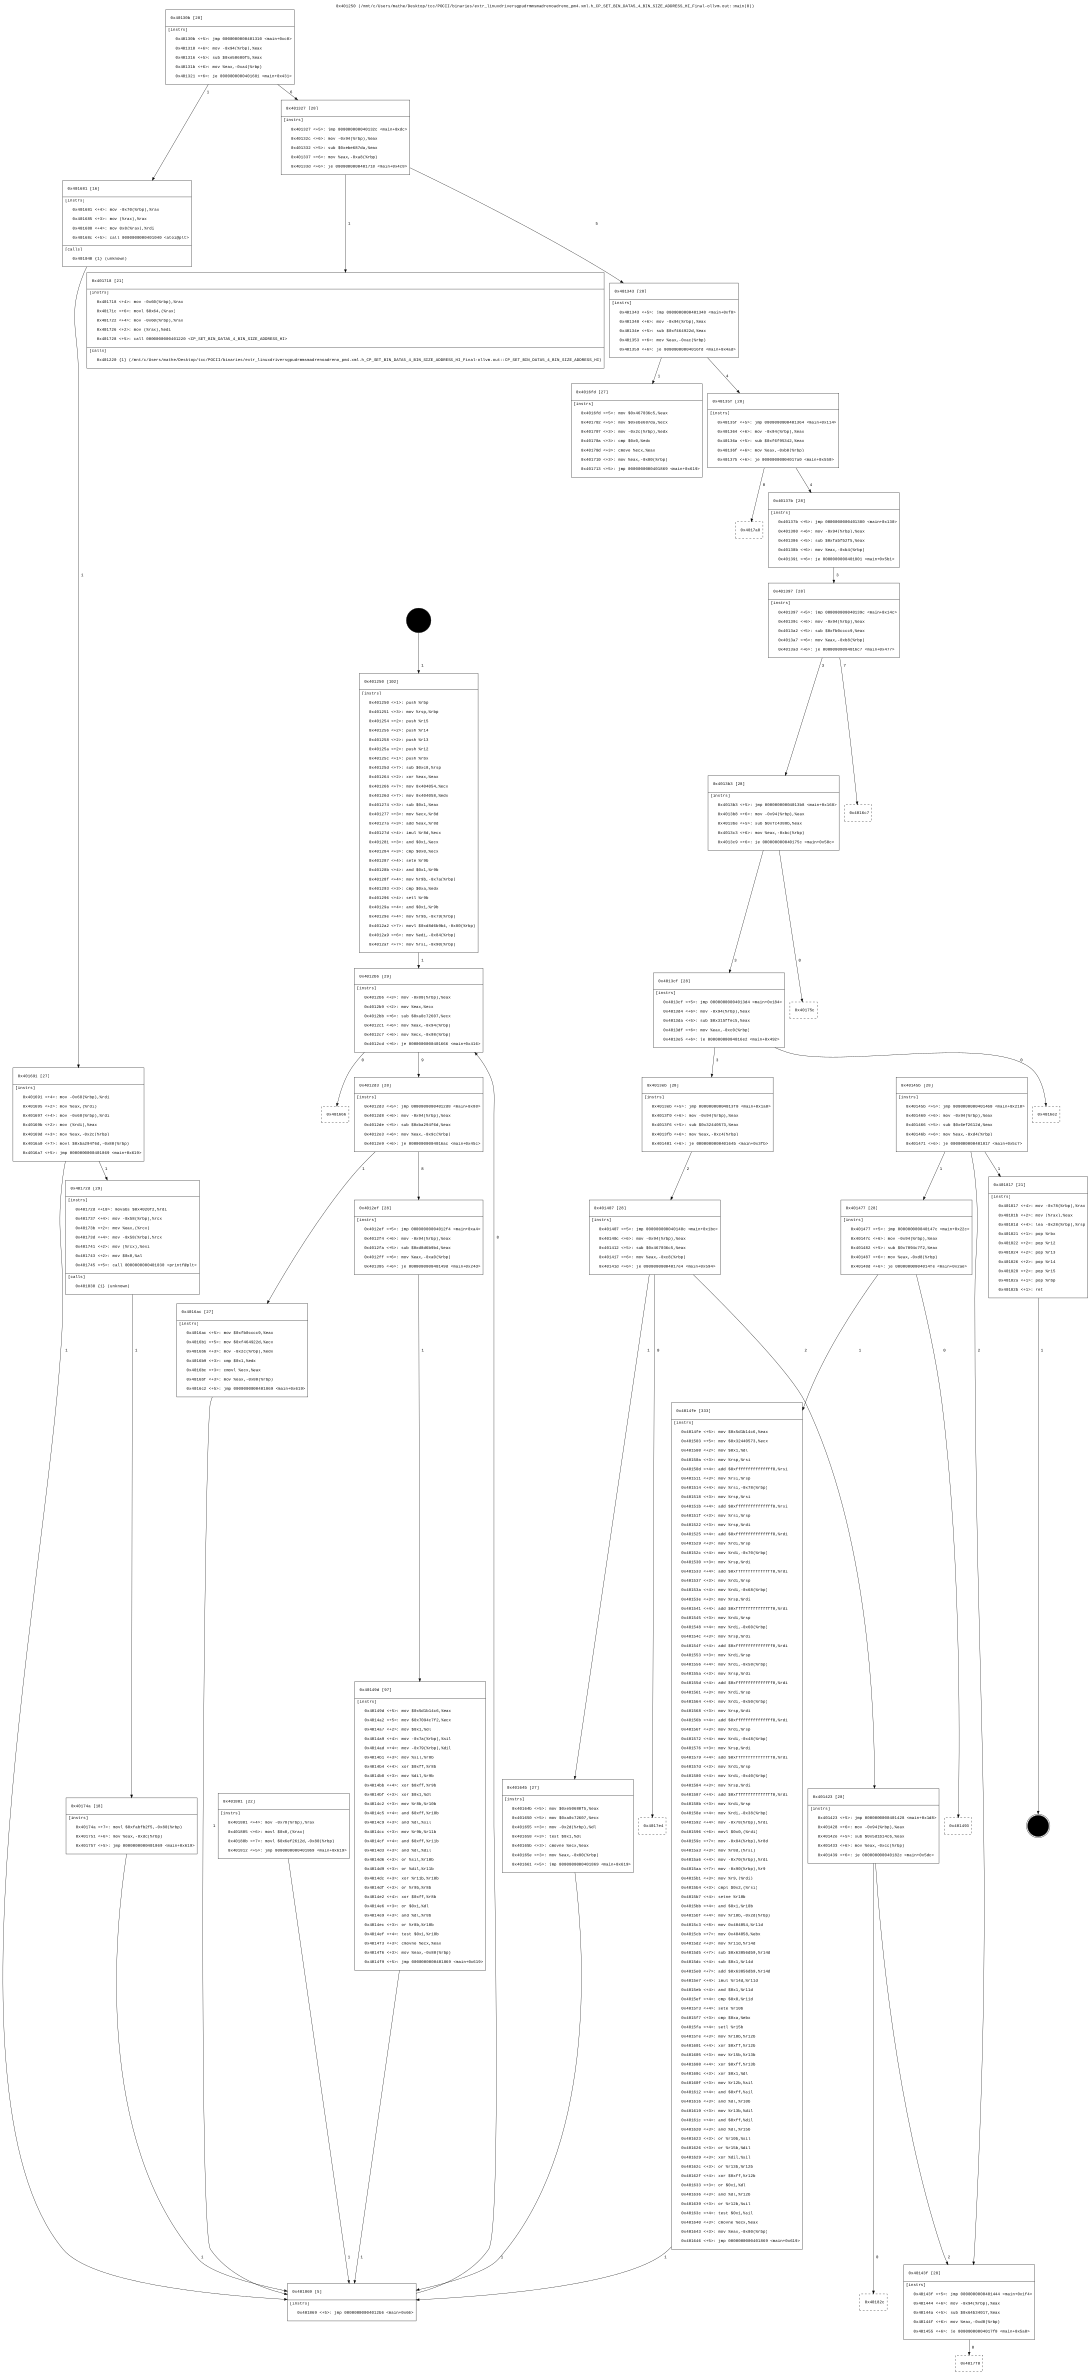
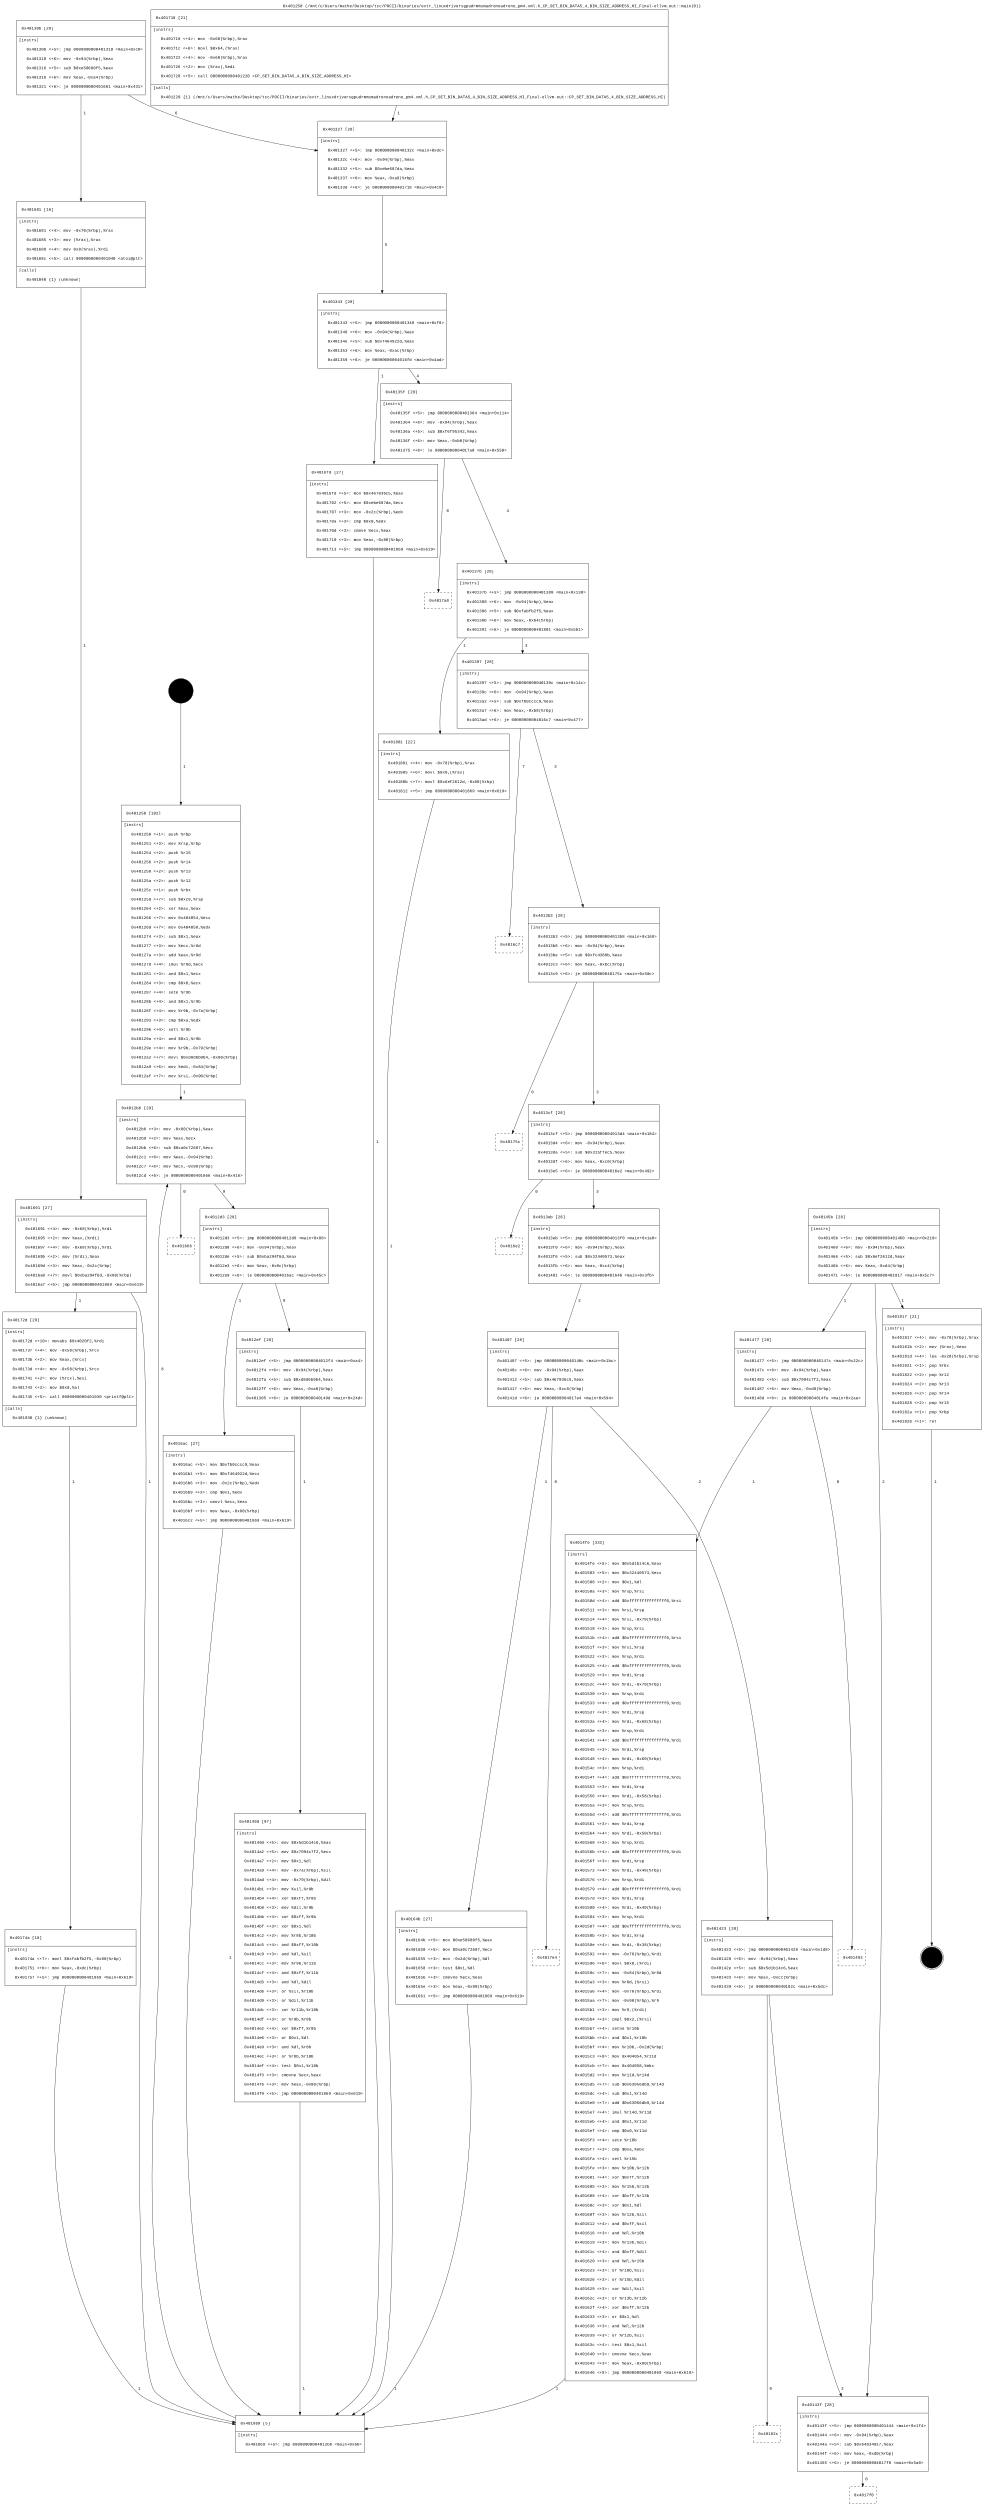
(345, 222) -> (395, 112)
none -> (444, 682)
none -> (374, 1492)
